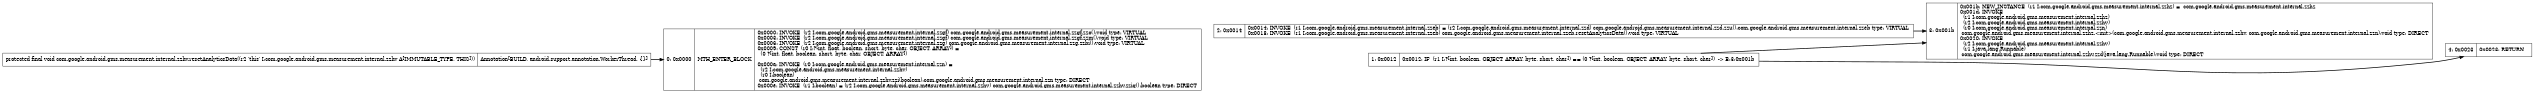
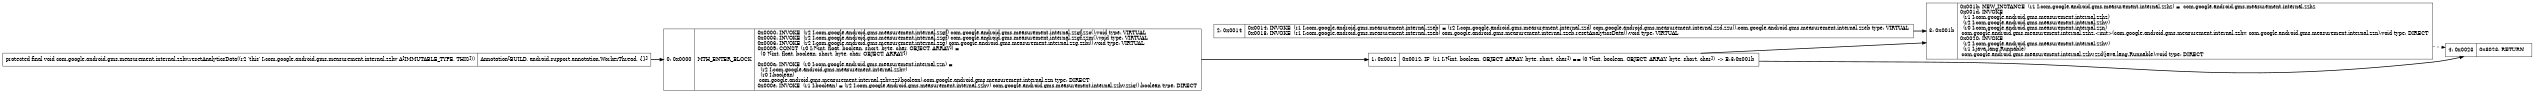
none -> (2437, 47)
(2504, 50) -> (2504, 50)
none -> (1283, 60)
